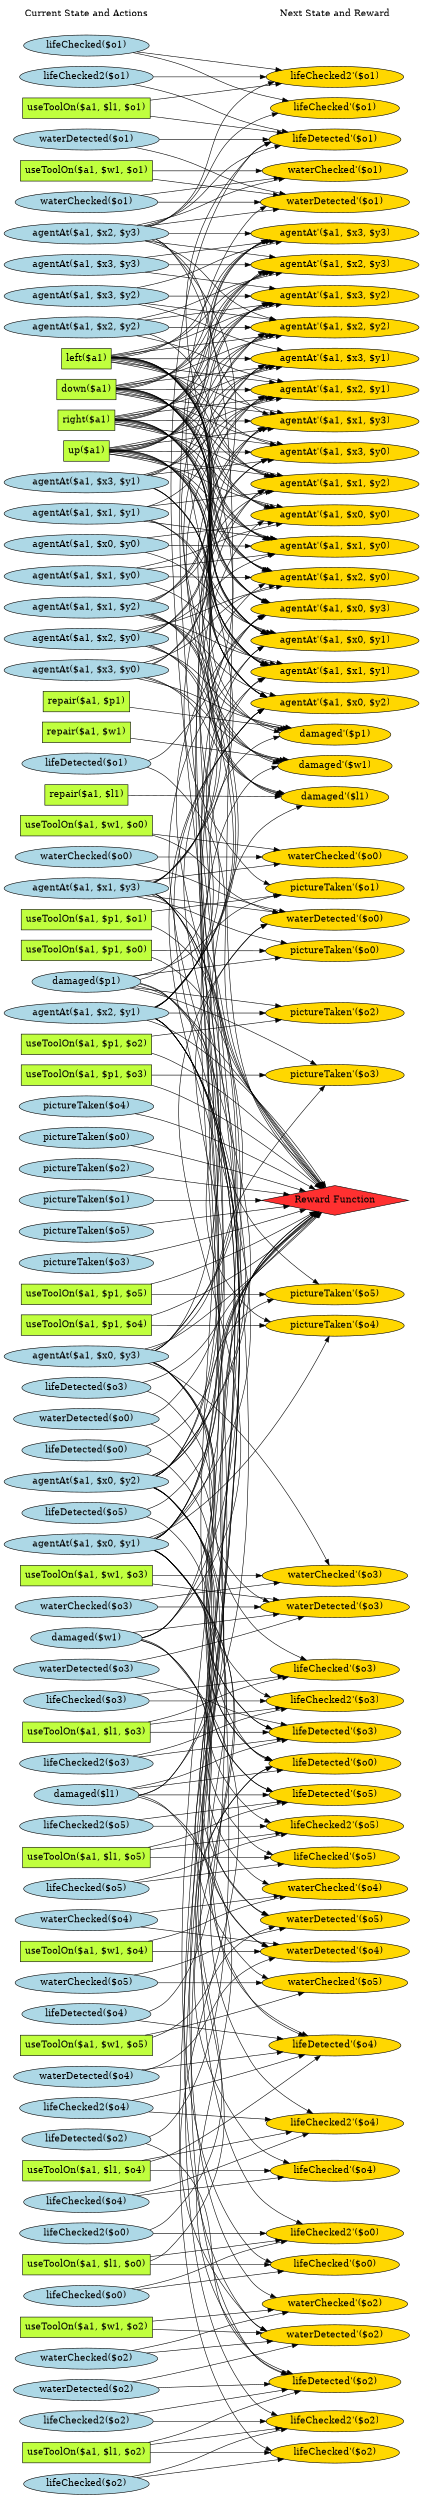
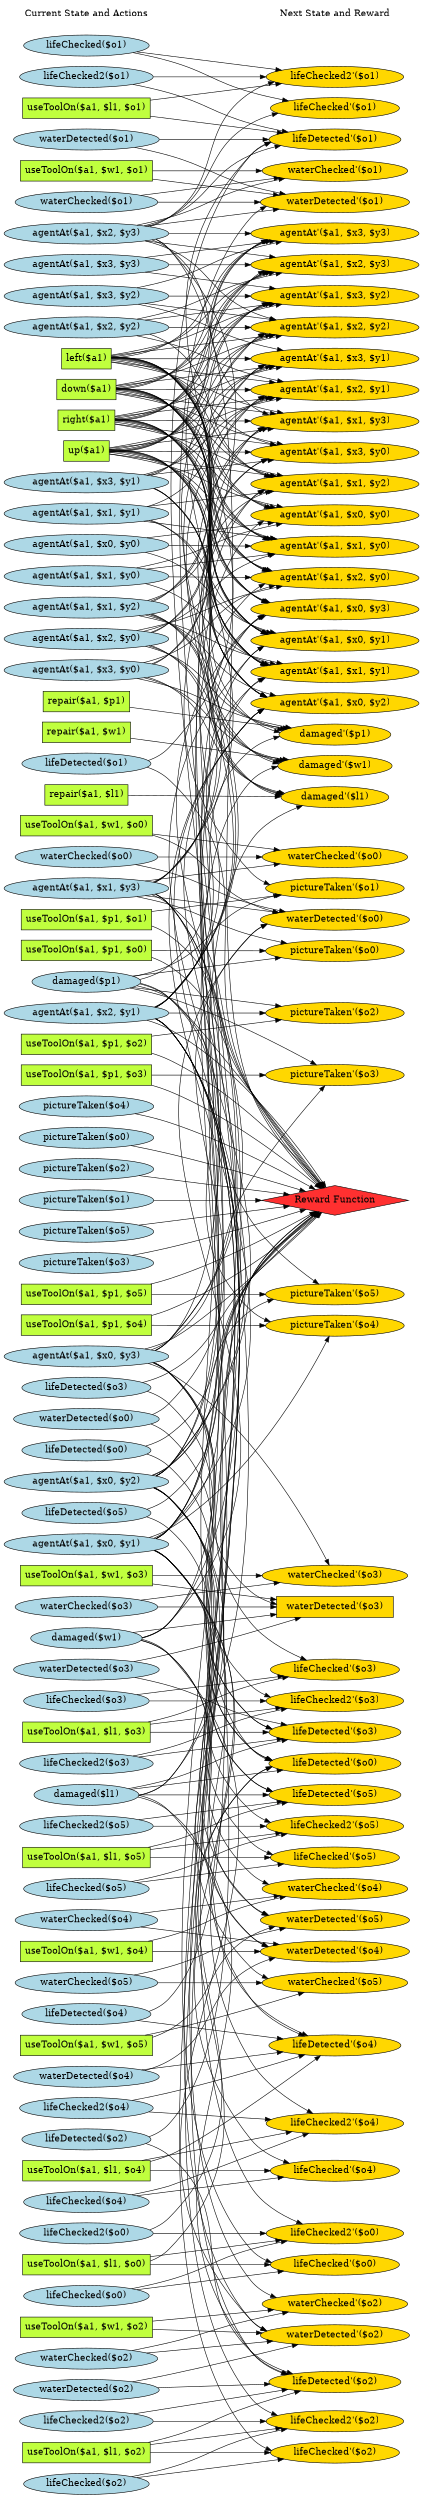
(335, 1607) -> (335, 1607)
